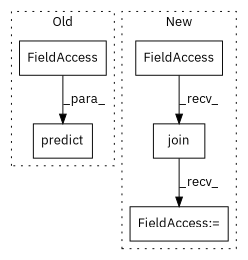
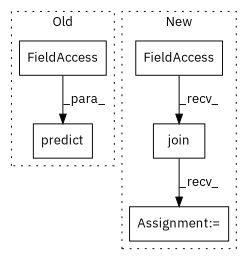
(179, 224) -> (179, 224)
